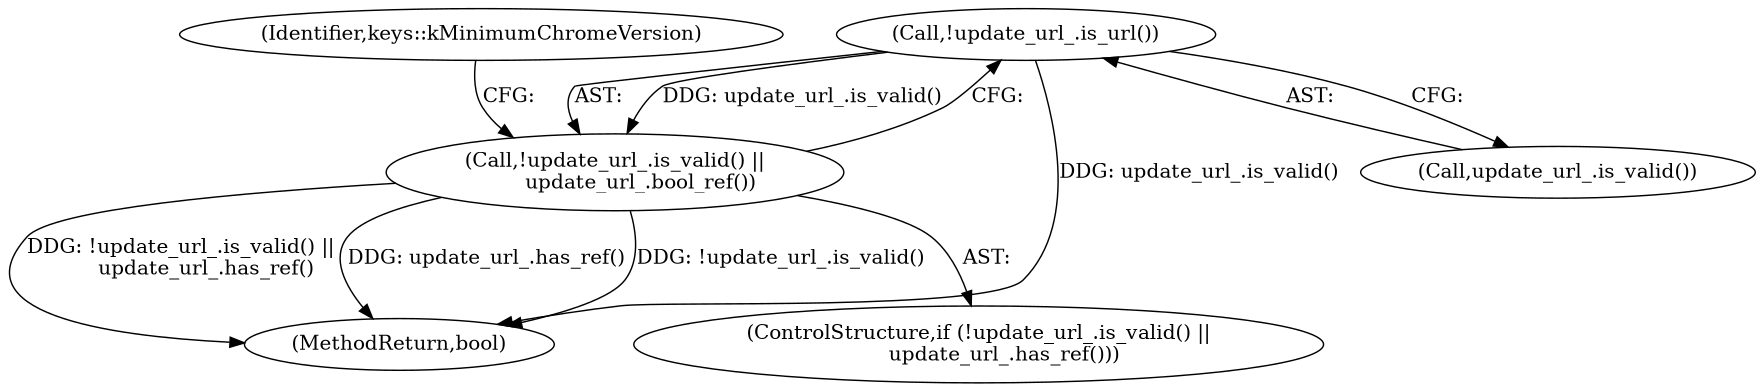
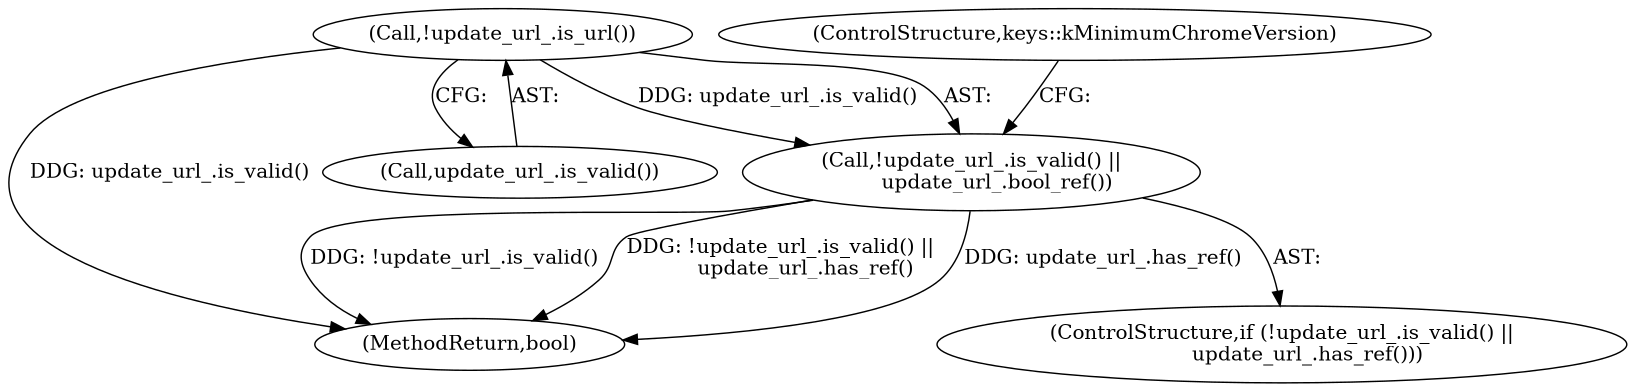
(481, 35) -> (1075, 35)
(905, 124) -> none
